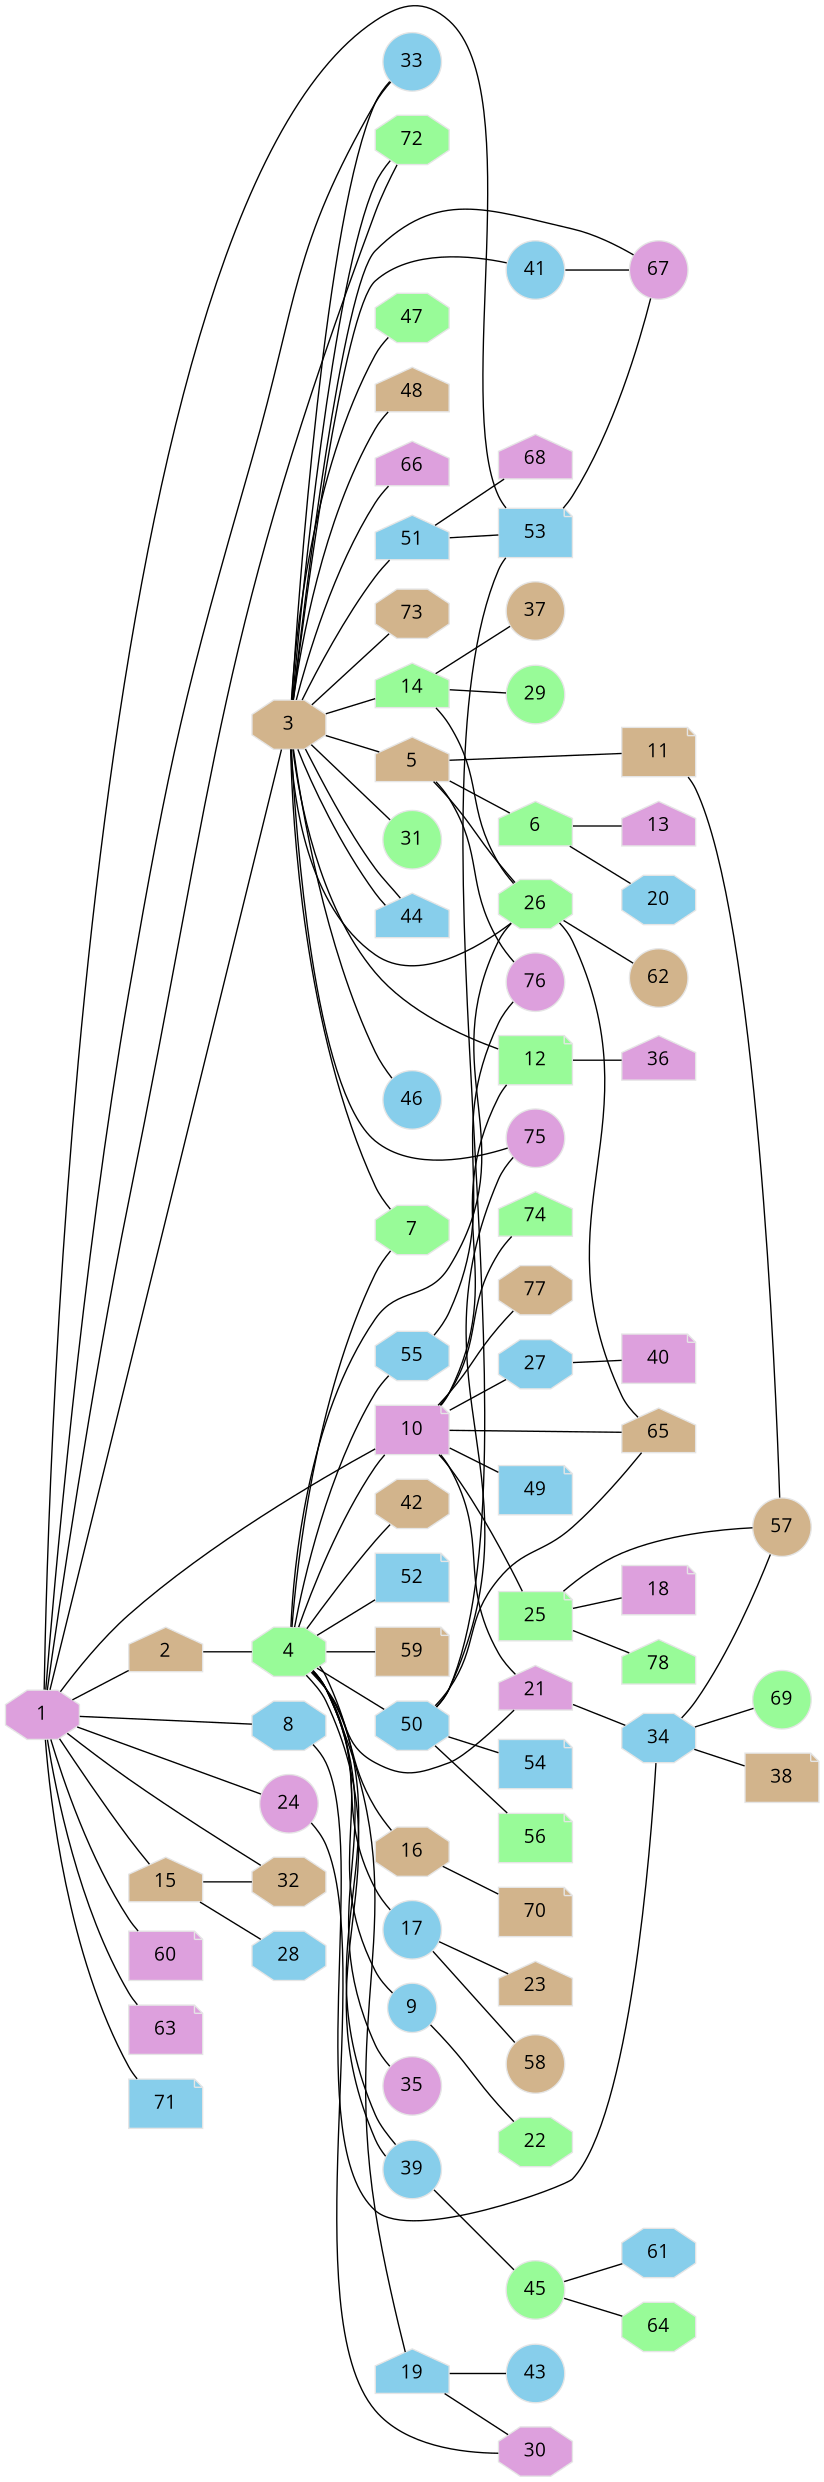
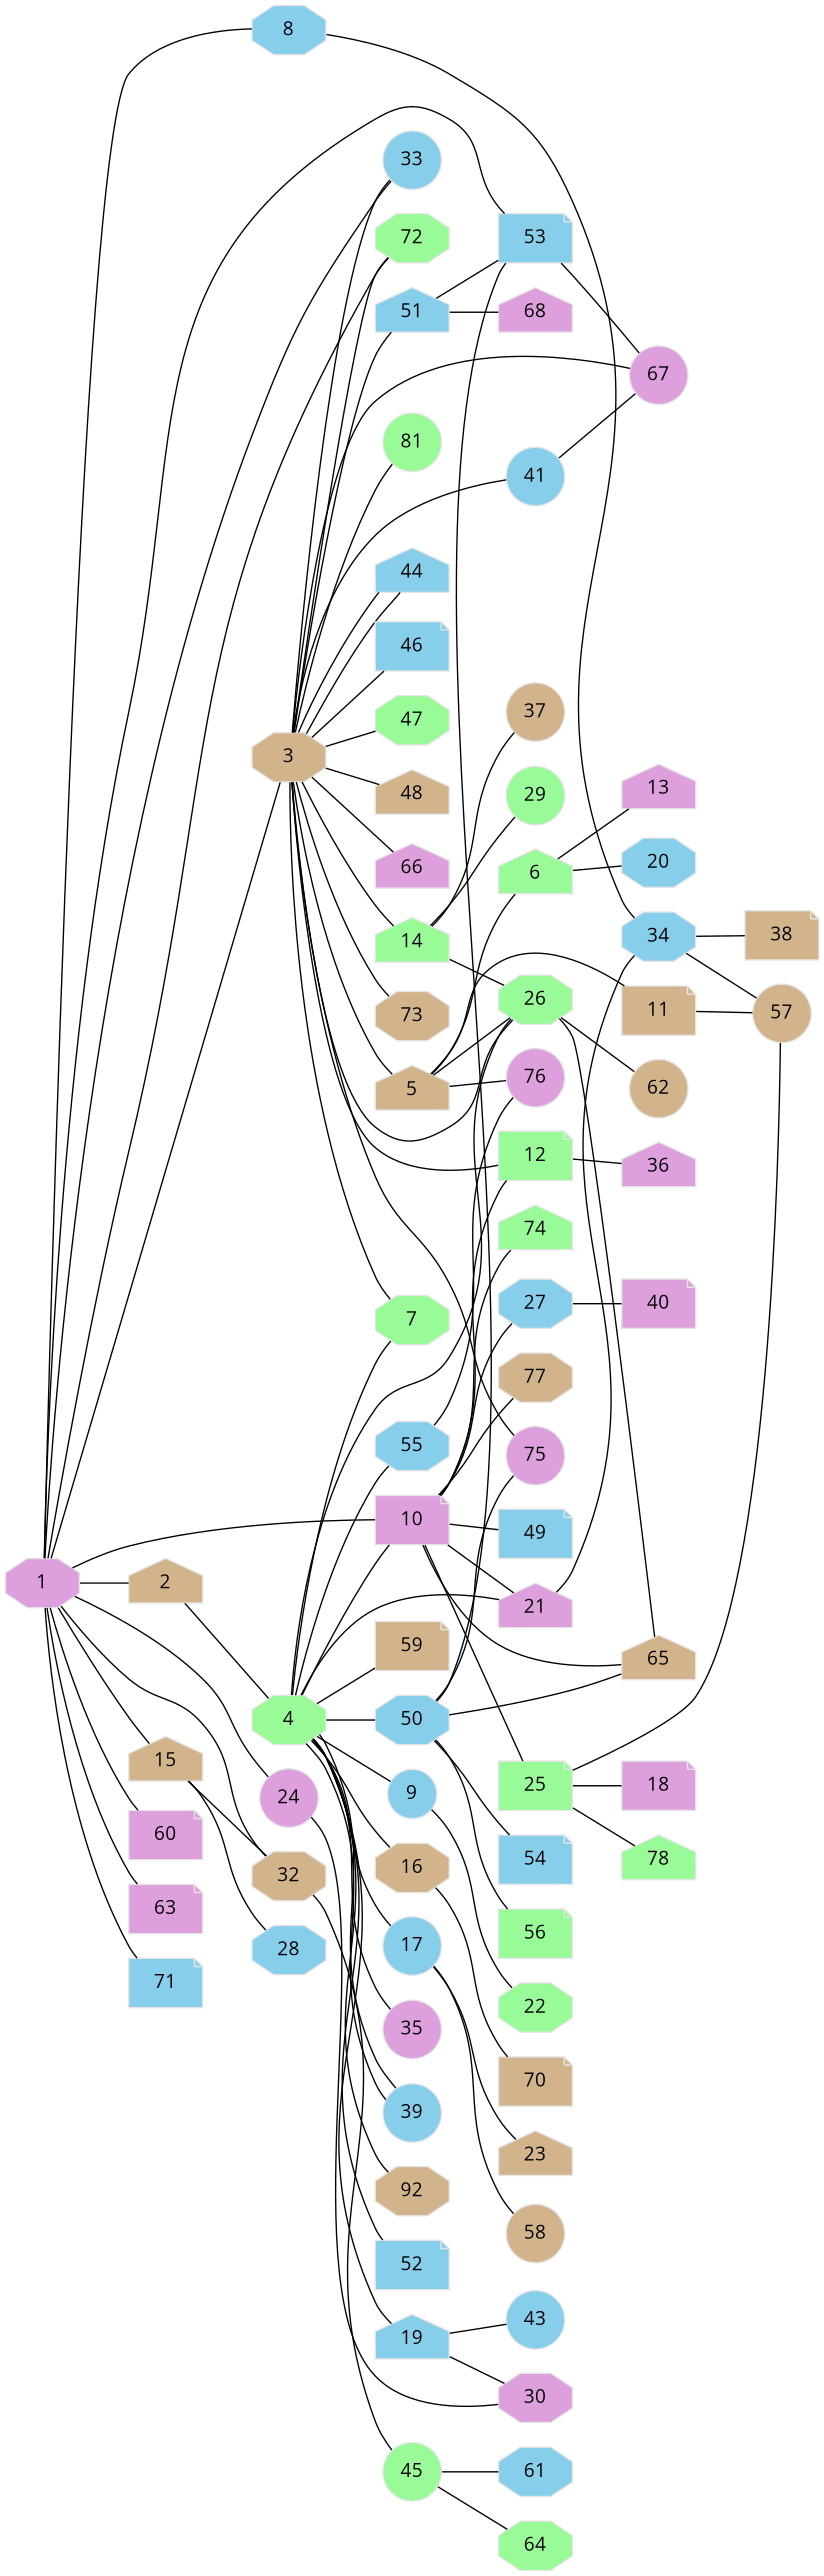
(412, 840) -> (412, 442)
(412, 1100) -> (412, 646)
(412, 1504) -> (412, 2191)
(782, 1700) -> none
(474, 2230) -> (359, 2143)
